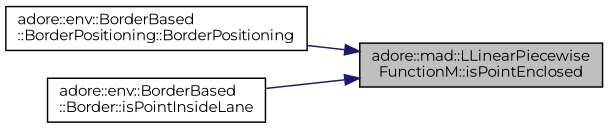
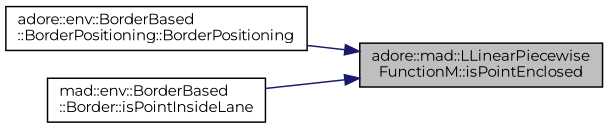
(156, 100) -> (156, 100)
